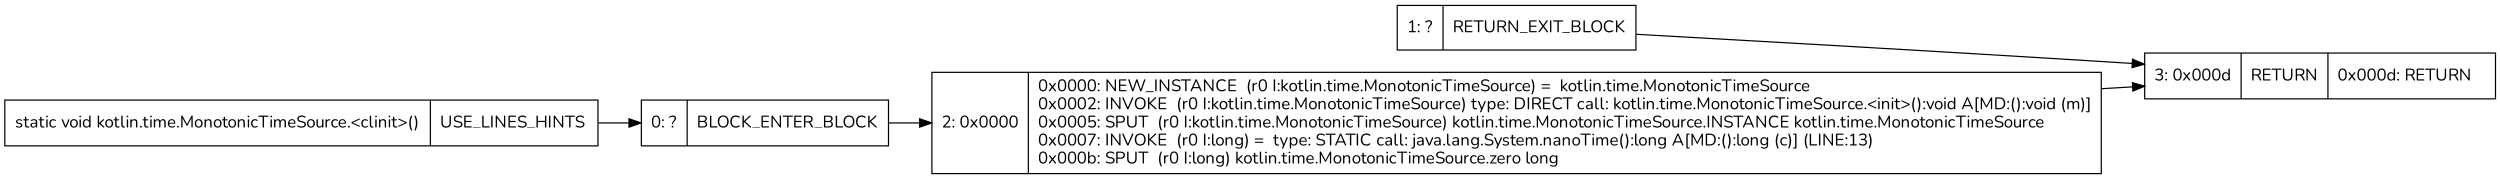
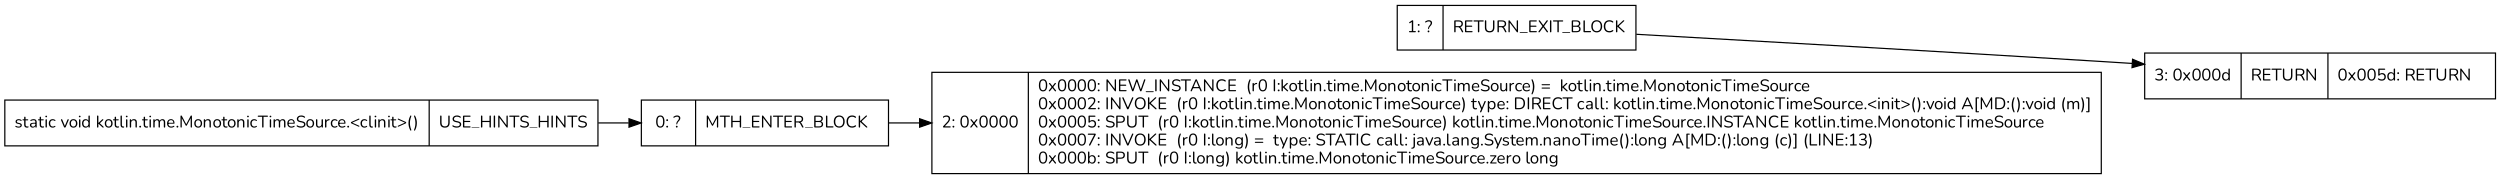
(2412, 75) -> (2412, 75)
(2117, 88) -> none
(513, 122) -> (514, 122)
(788, 122) -> (787, 122)
